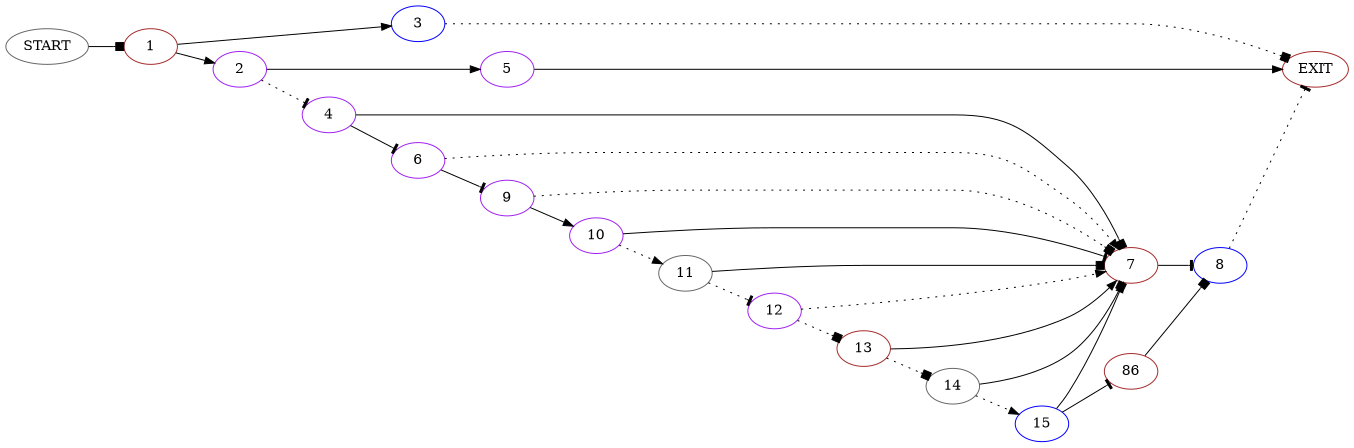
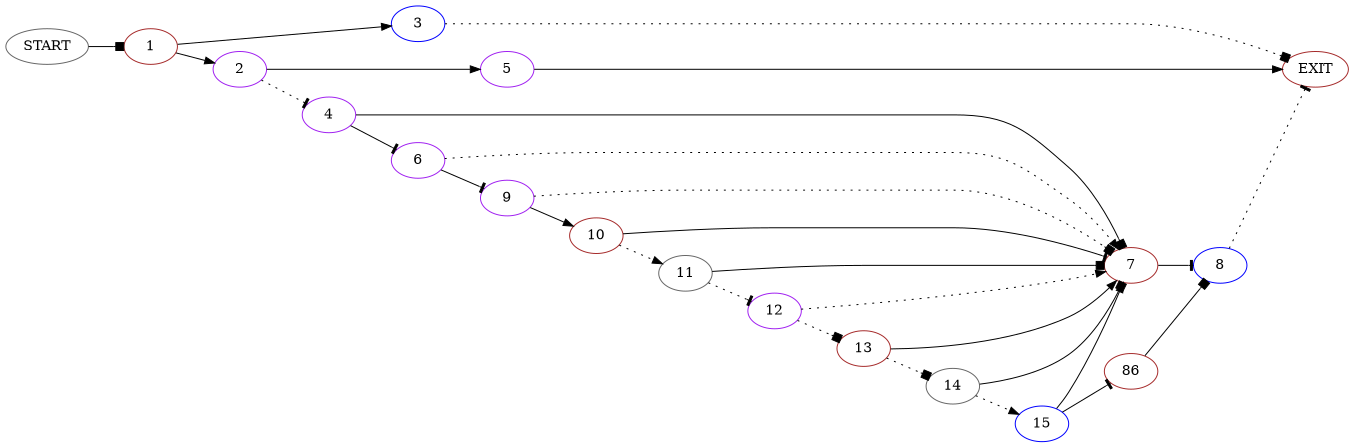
(596, 236) -> (596, 236)
